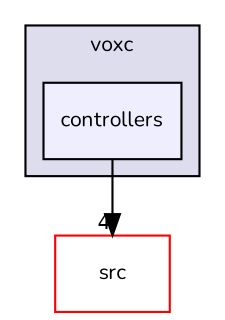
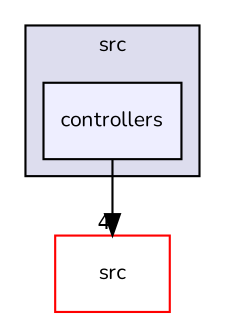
(112, 46) -> (112, 46)
